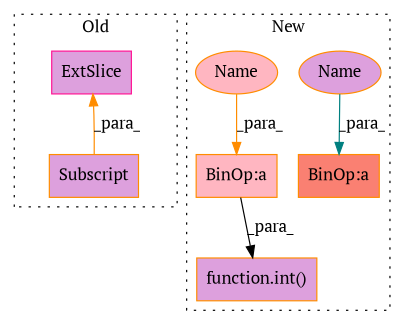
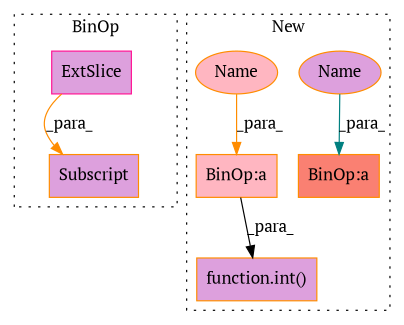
(96, 28) -> (96, 28)
(94, 130) -> (45, 118)
